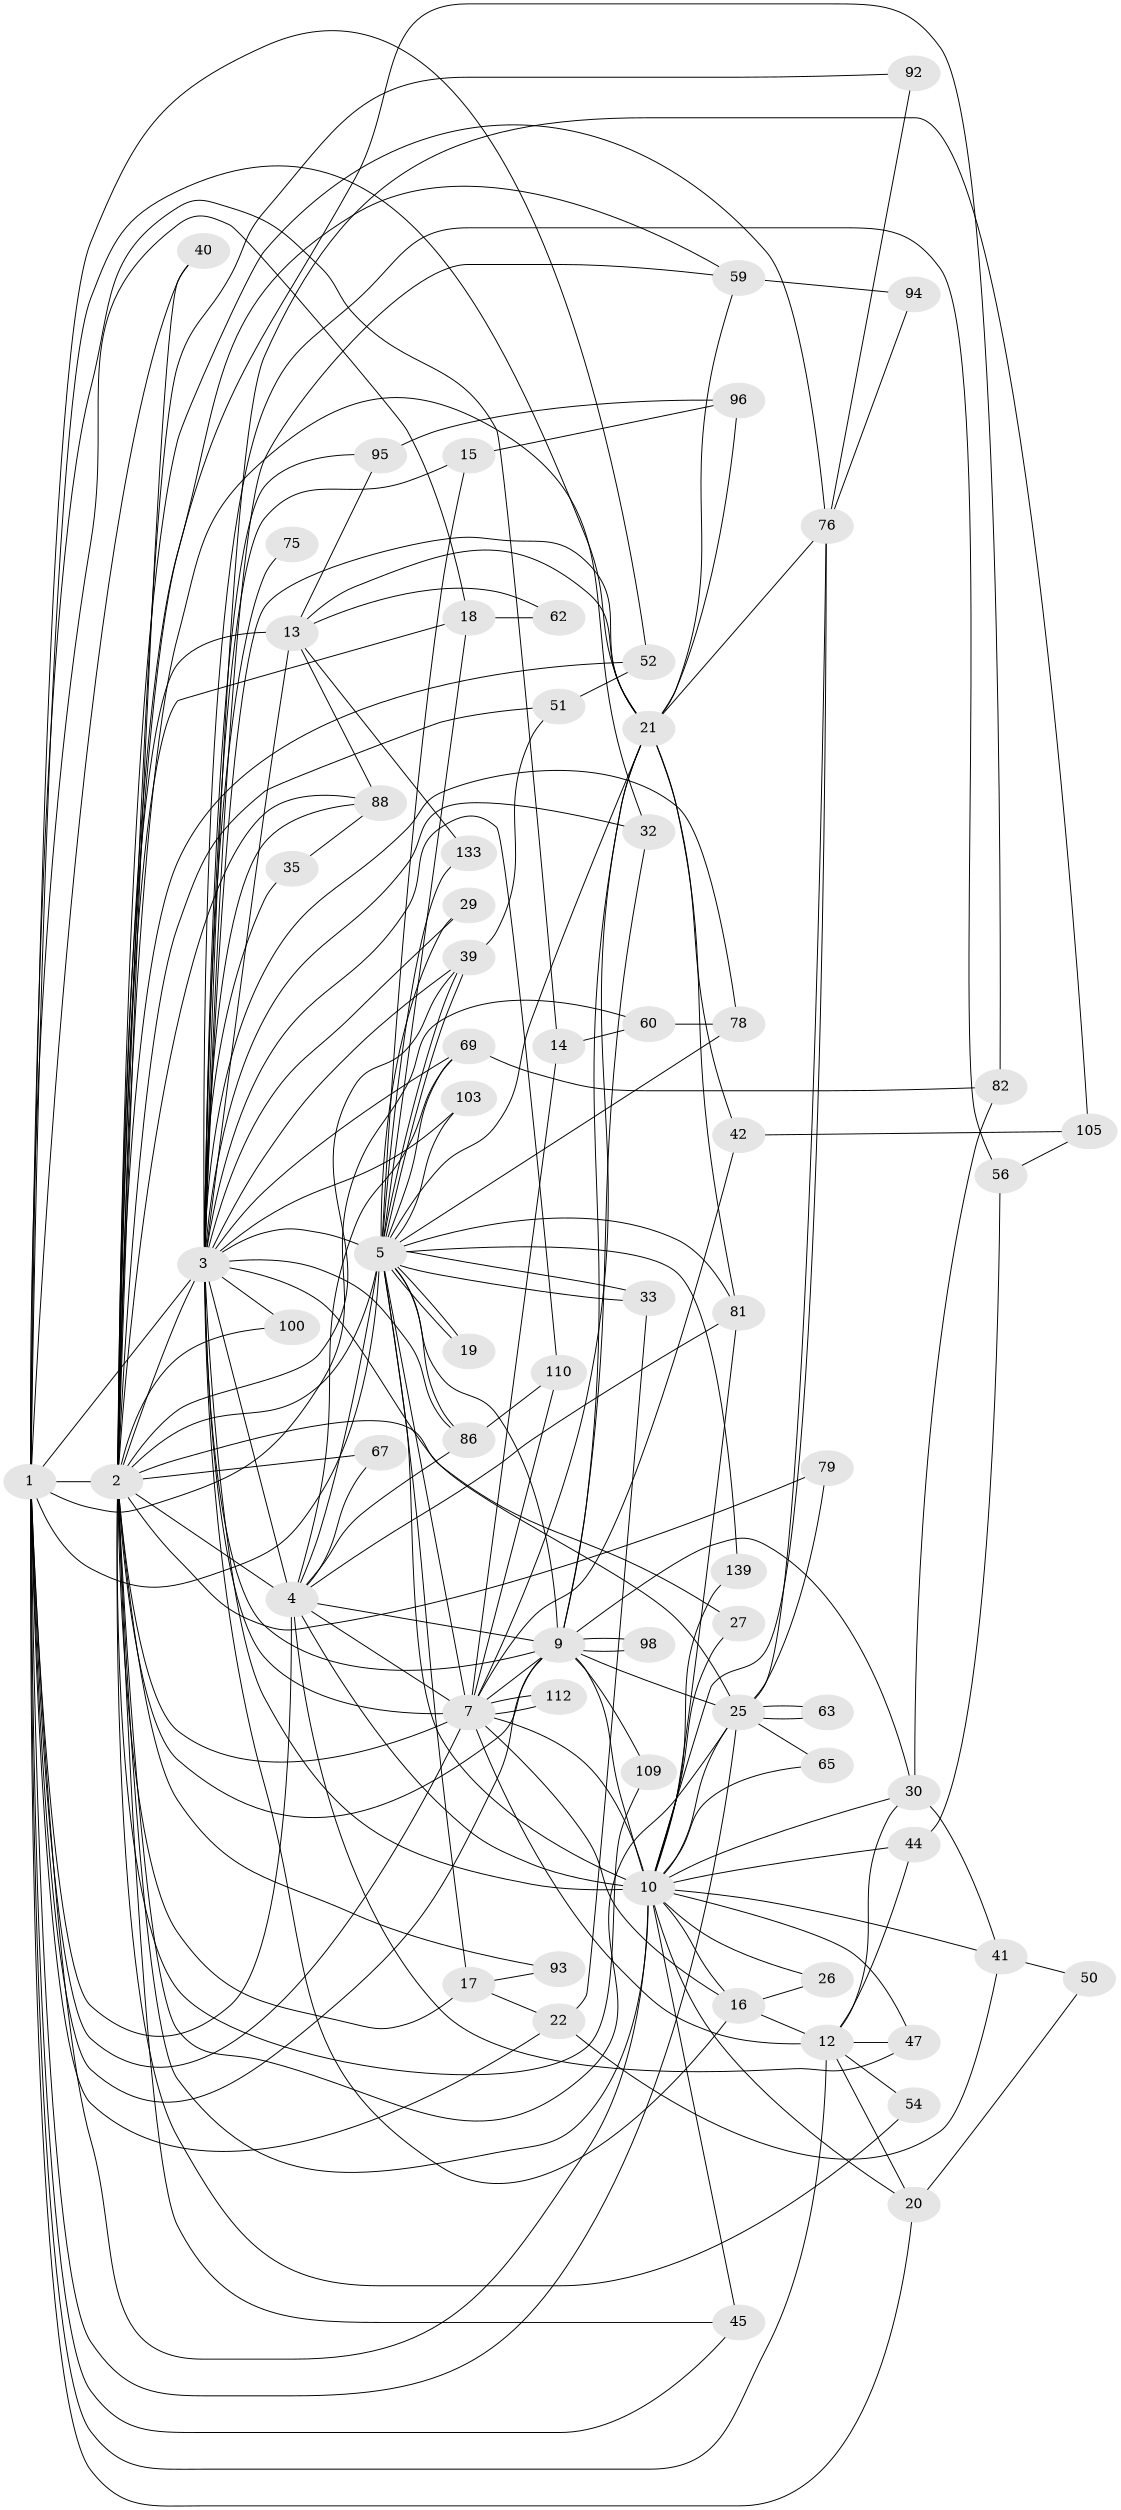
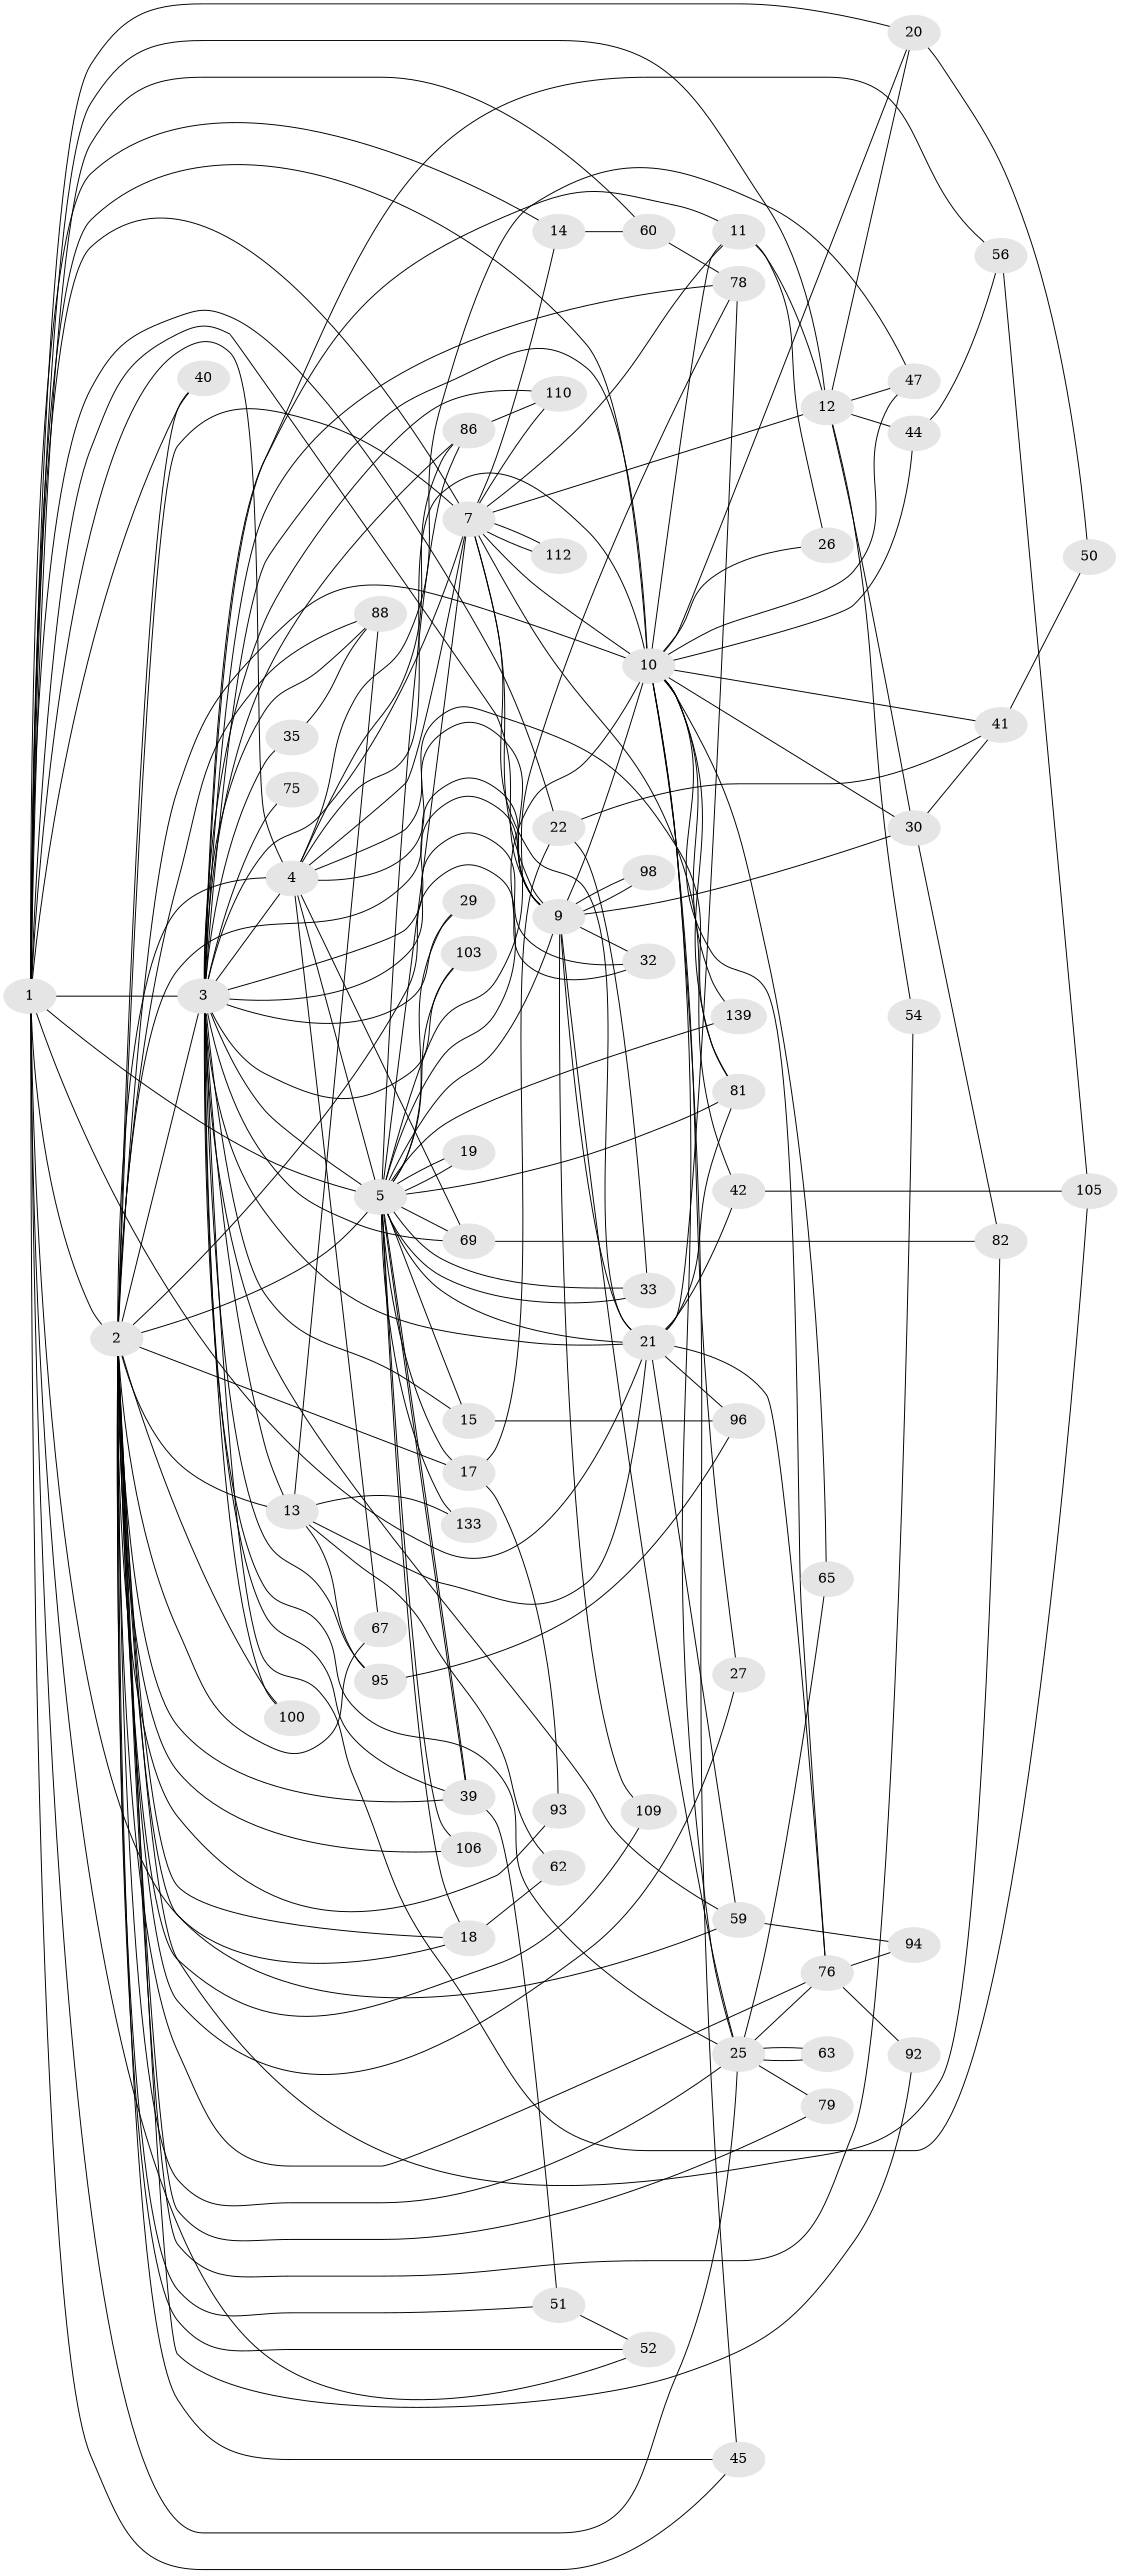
none -> (714, 818)
none -> (469, 1849)
(739, 2006) -> (739, 232)
